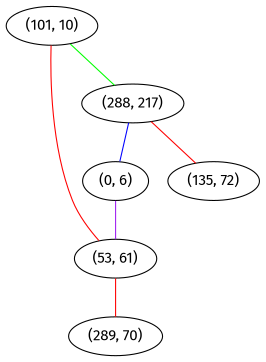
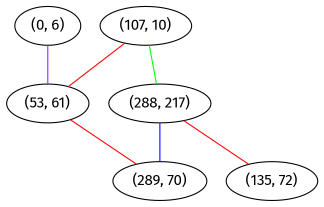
(52, 26) -> (146, 26)
(124, 142) -> (160, 142)
